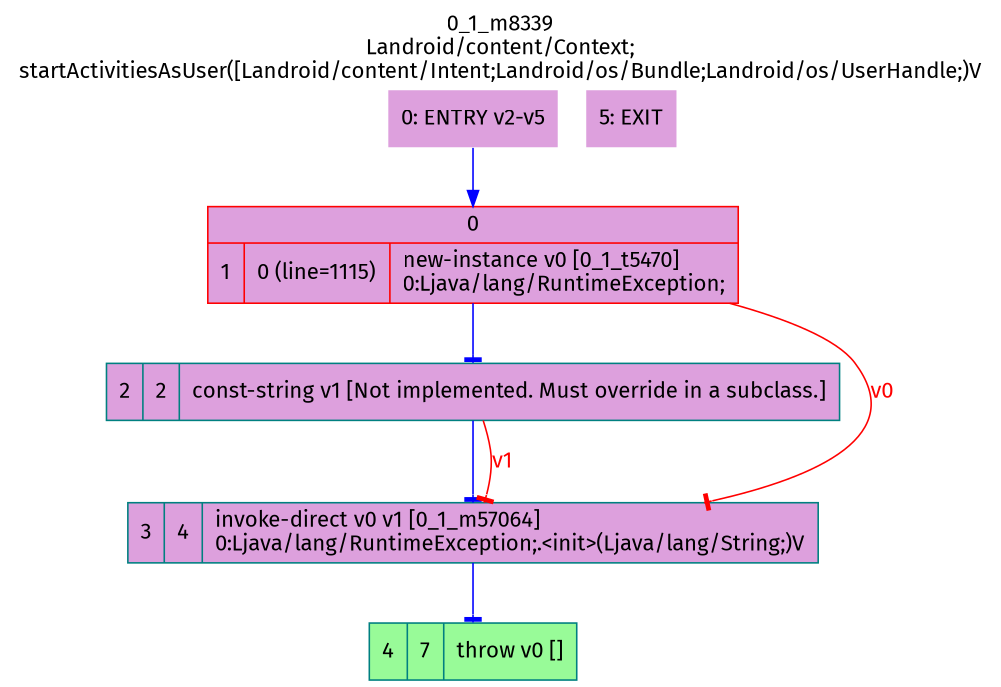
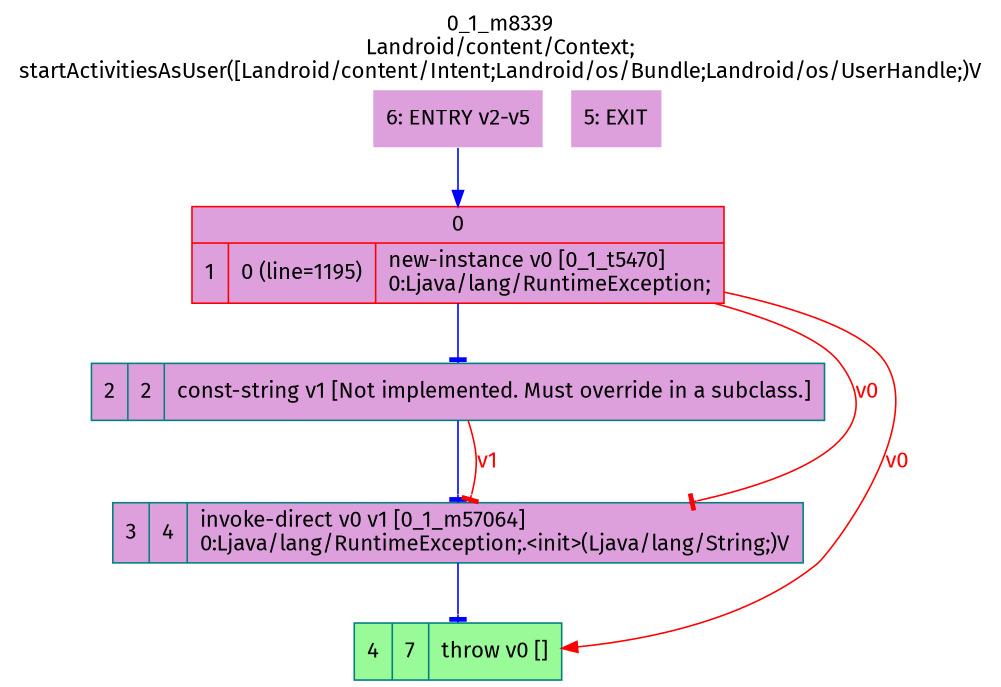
(473, 119) -> (458, 119)
(317, 272) -> (302, 272)
none -> (860, 505)
